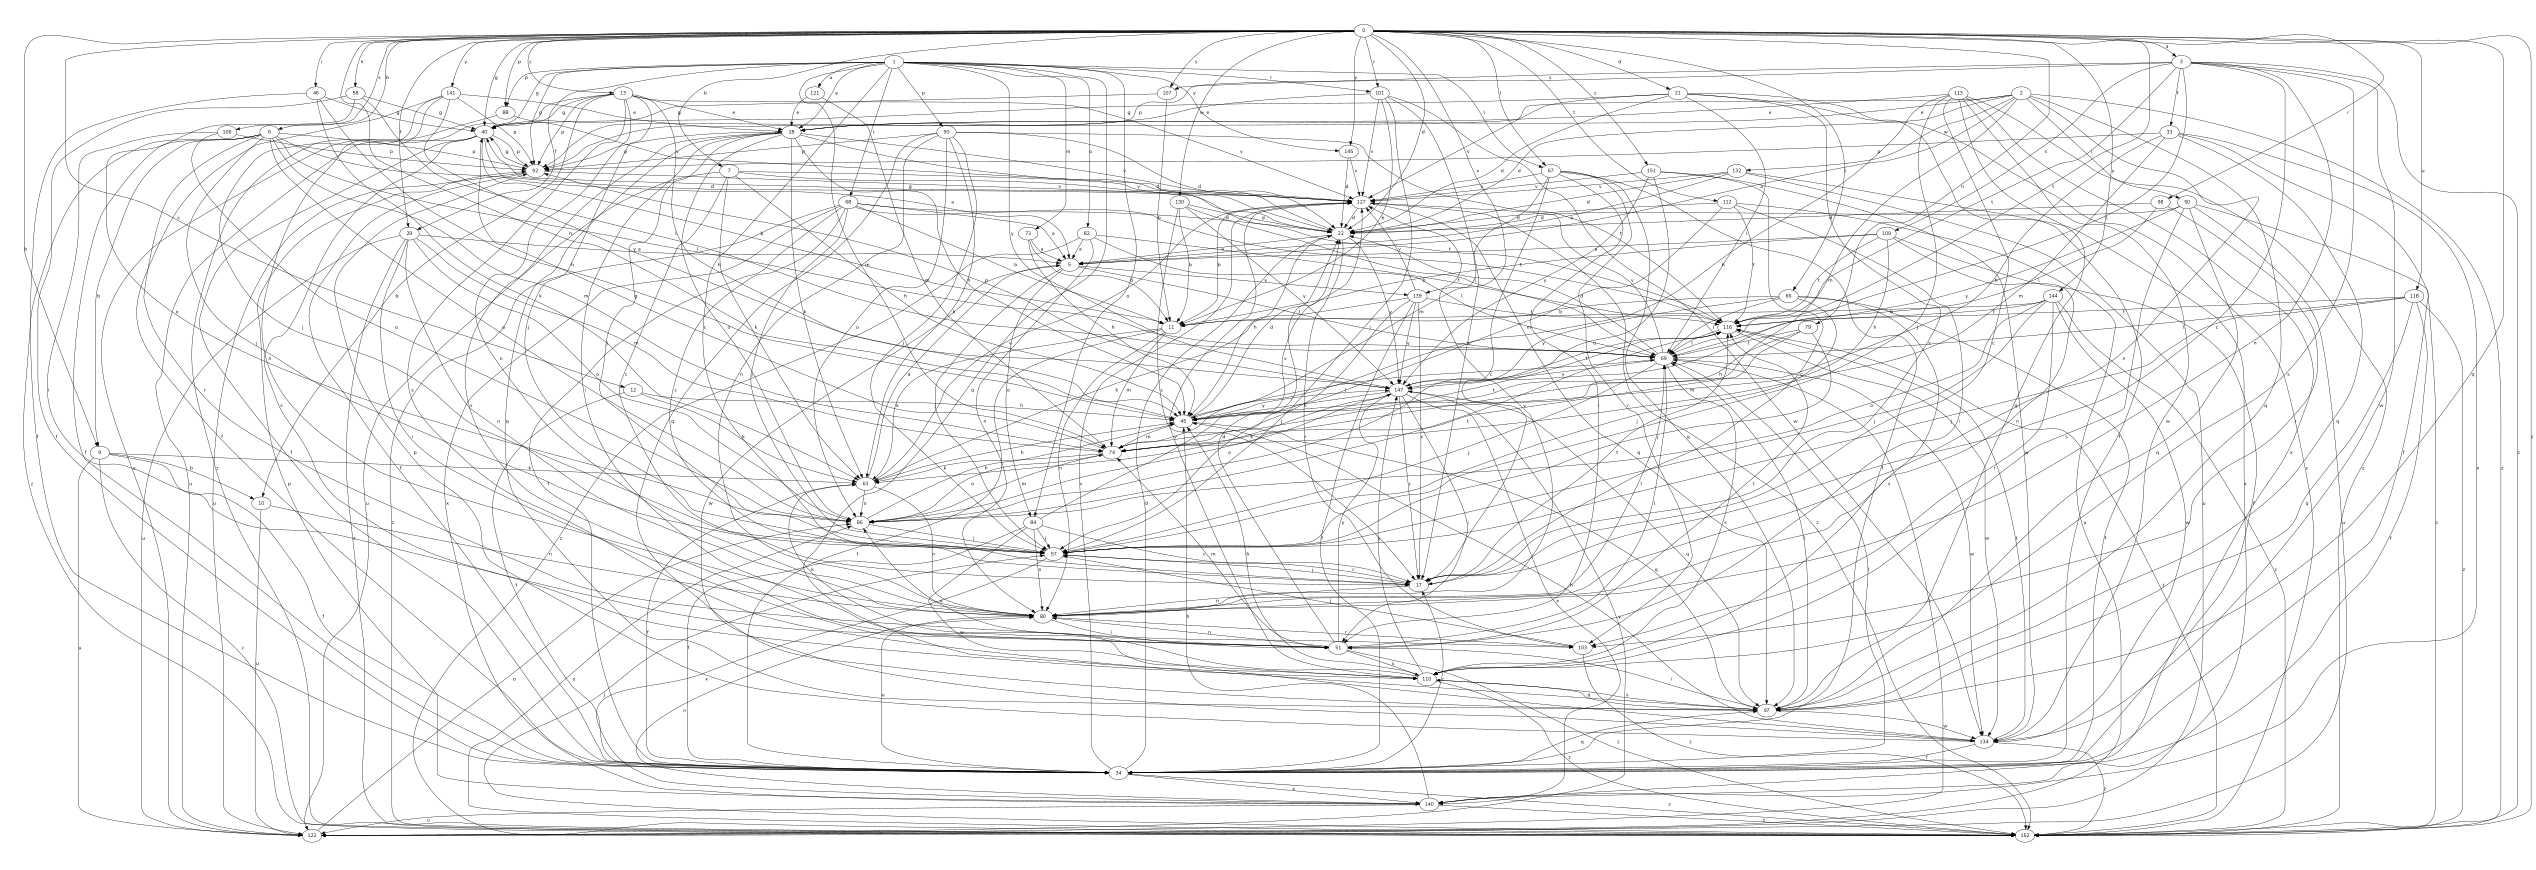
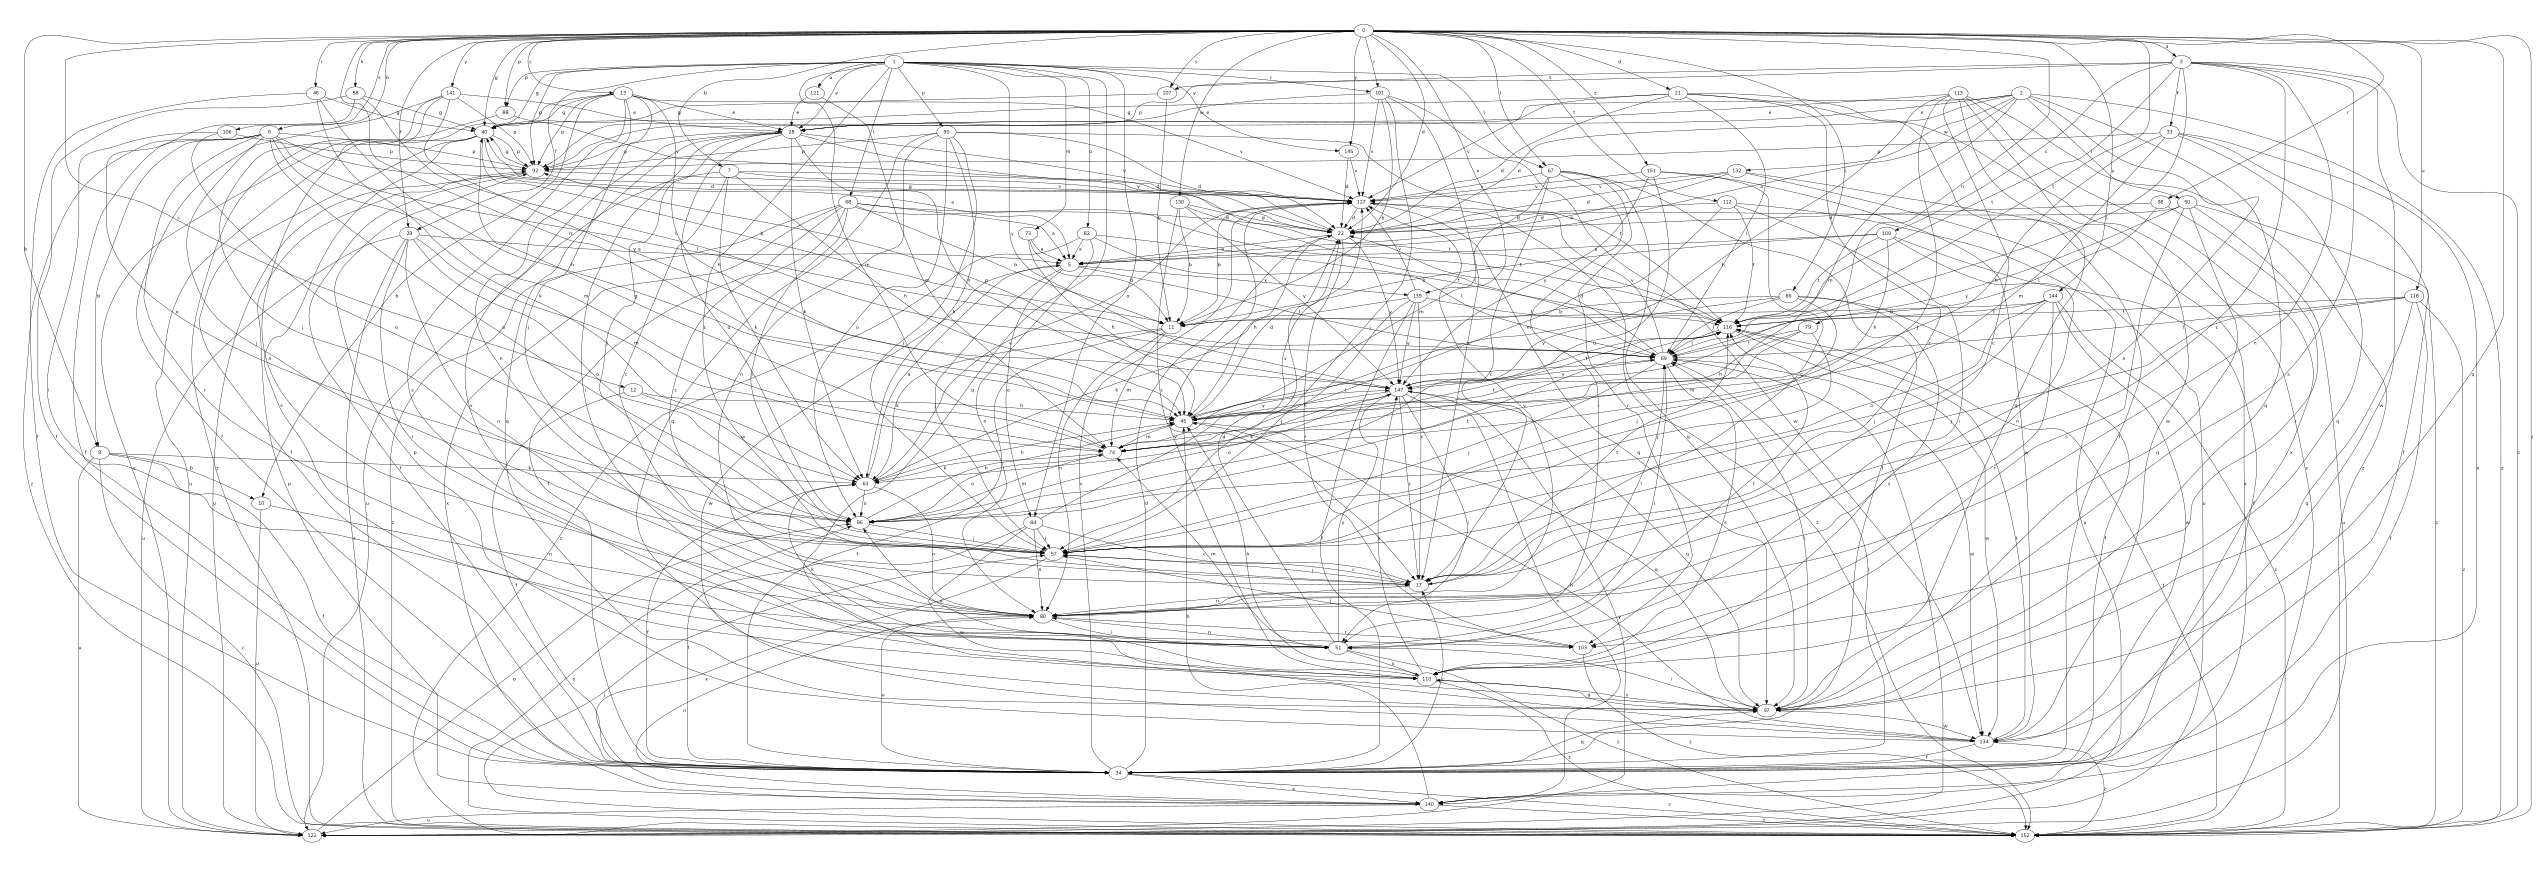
(743, 437) -> (743, 437)
